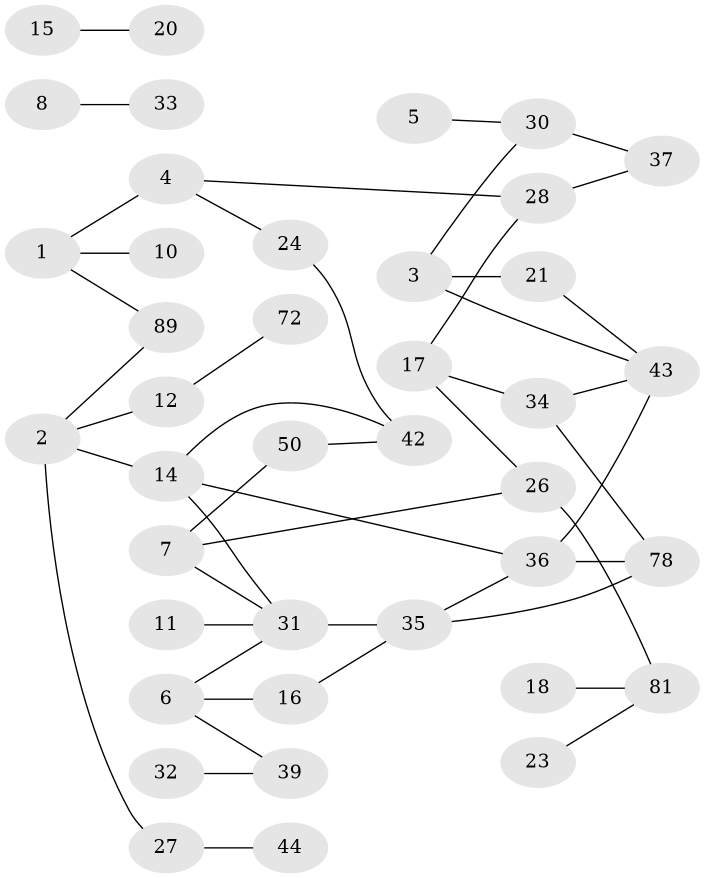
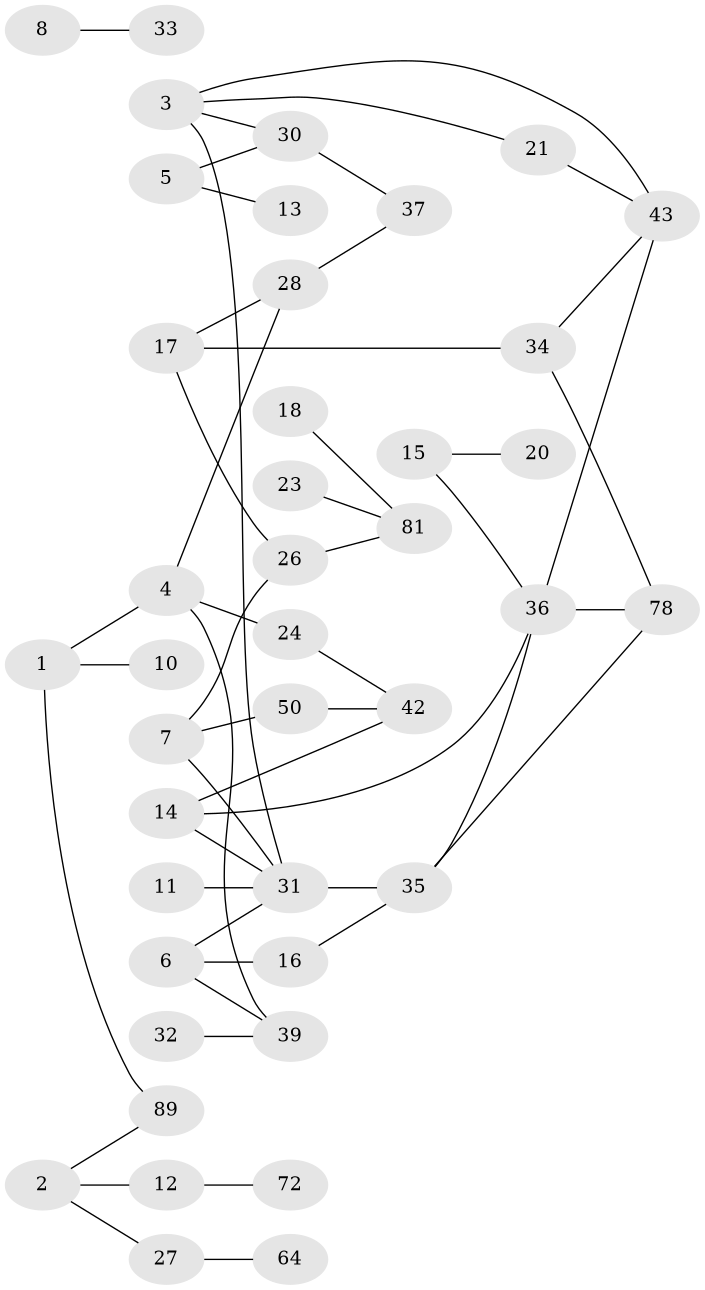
none -> (290, 211)
(105, 458) -> none
none -> (242, 473)
none -> (481, 529)
none -> (228, 824)
(290, 848) -> (290, 1259)
